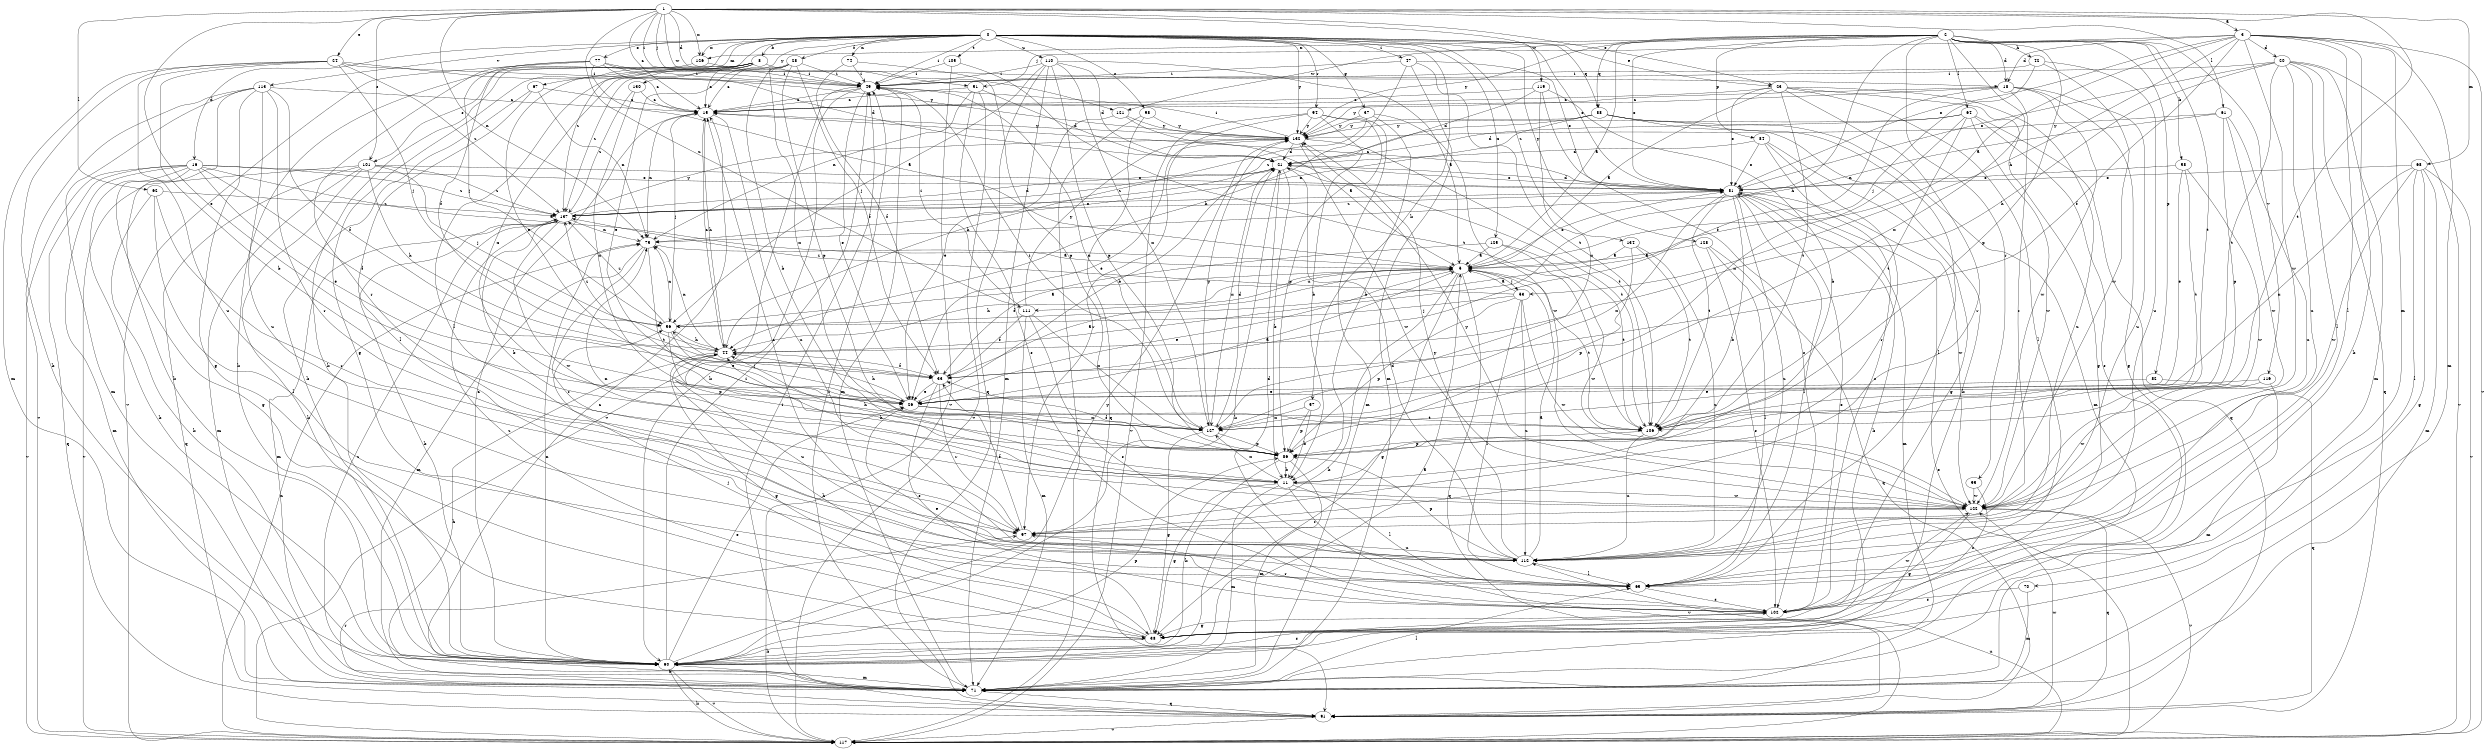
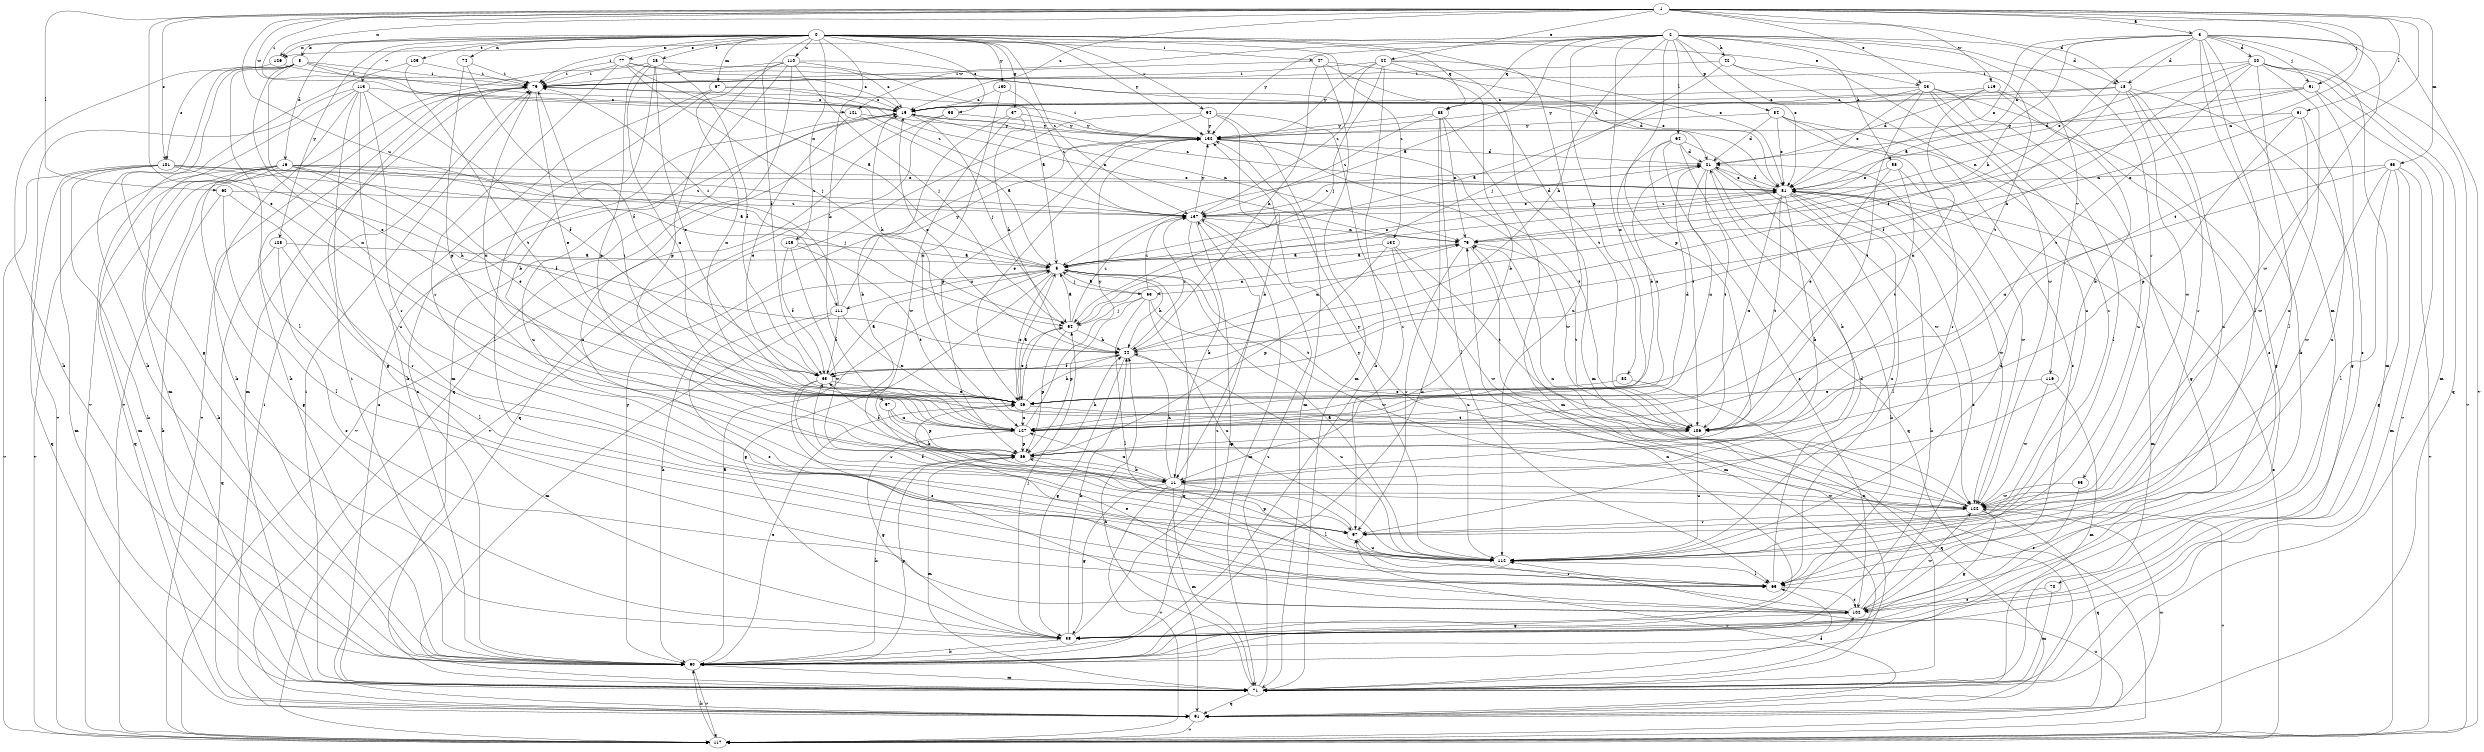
(868, 87) -> (535, 87)
(1618, 121) -> (1494, 126)
(952, 133) -> (1216, 93)
(669, 327) -> (1070, 327)
(1167, 487) -> (1627, 434)
